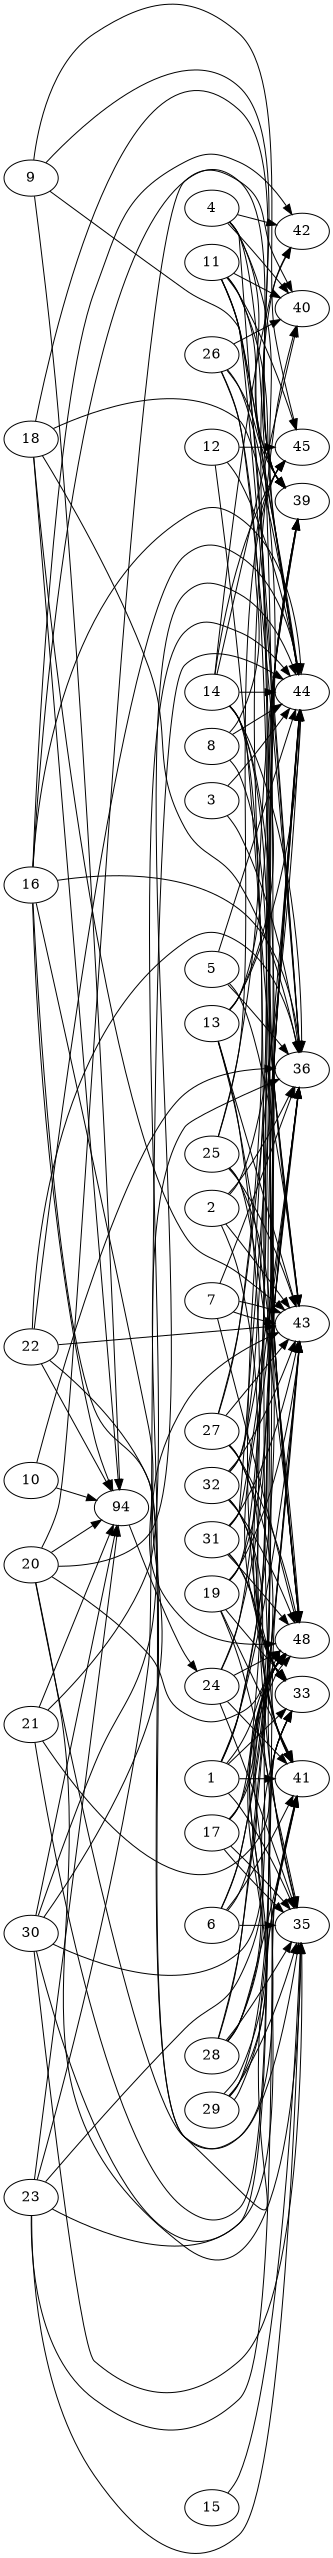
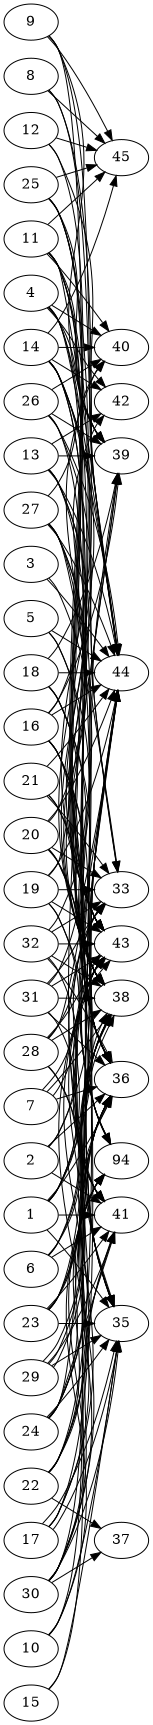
none -> (83, 1399)
none -> (122, 1540)
(168, 1619) -> (77, 1302)
(302, 1640) -> (122, 998)
(252, 1925) -> (93, 1497)
